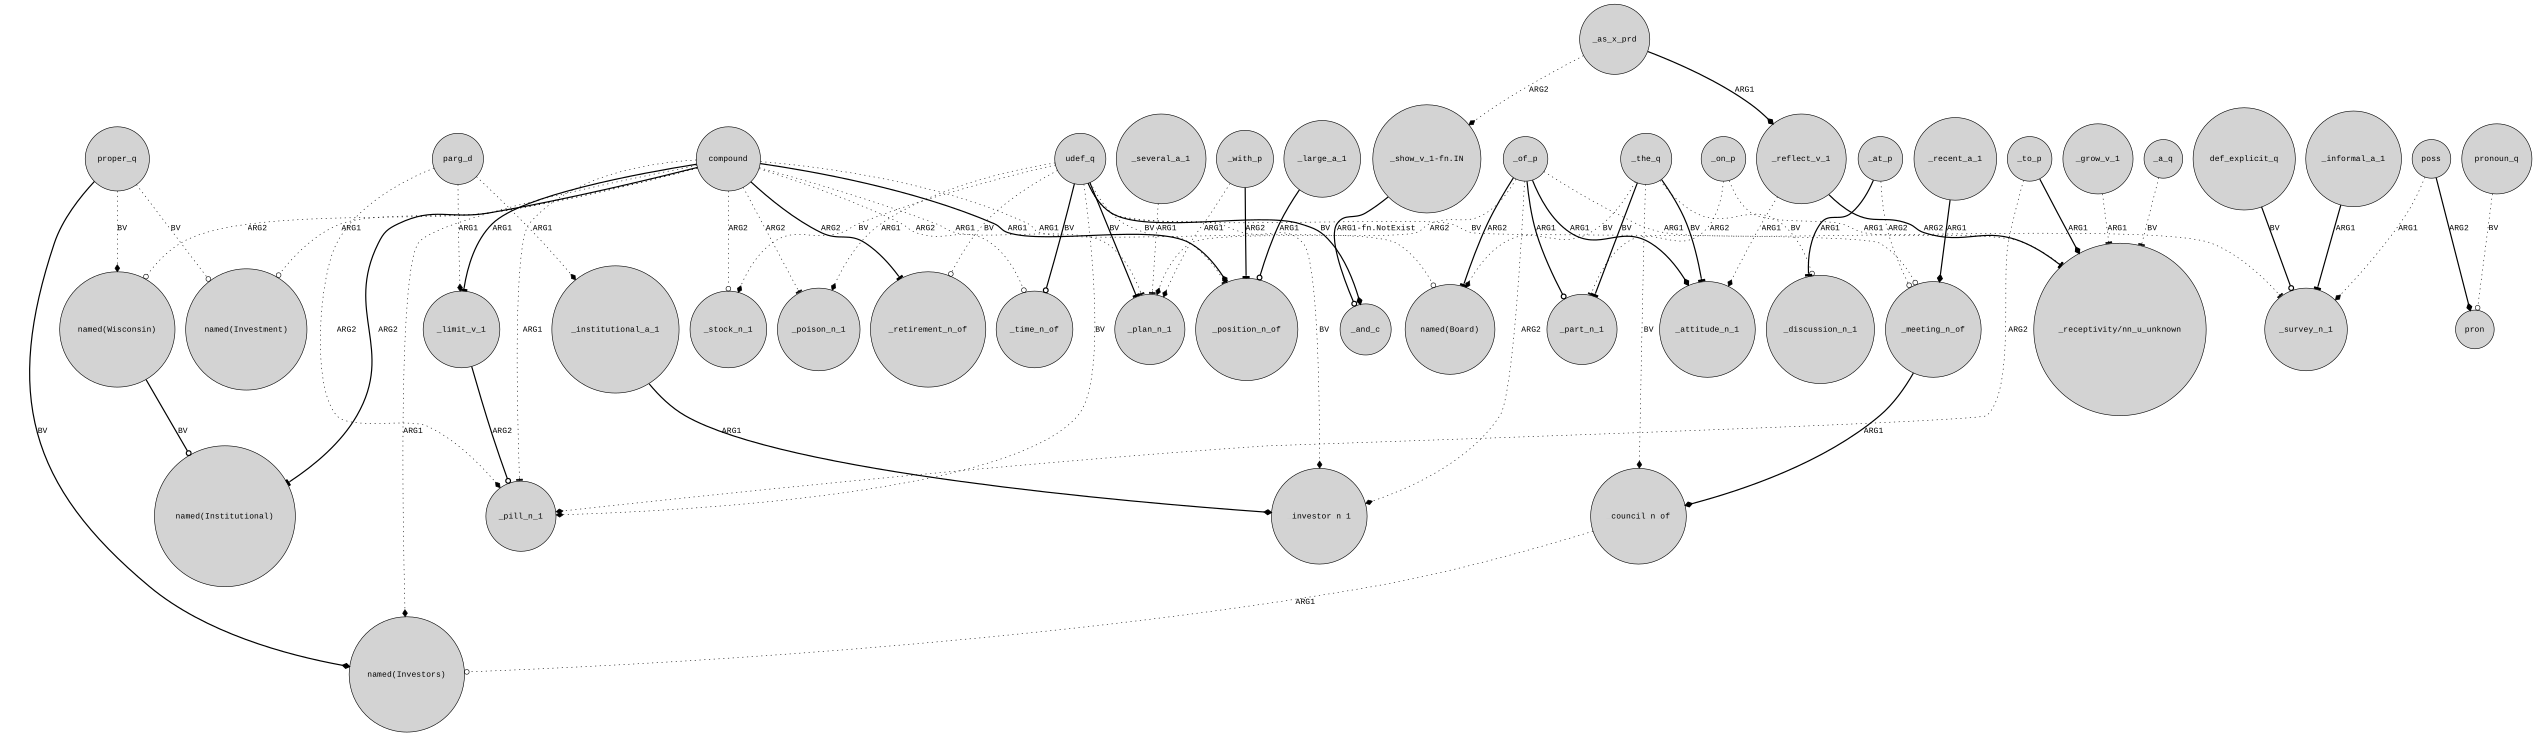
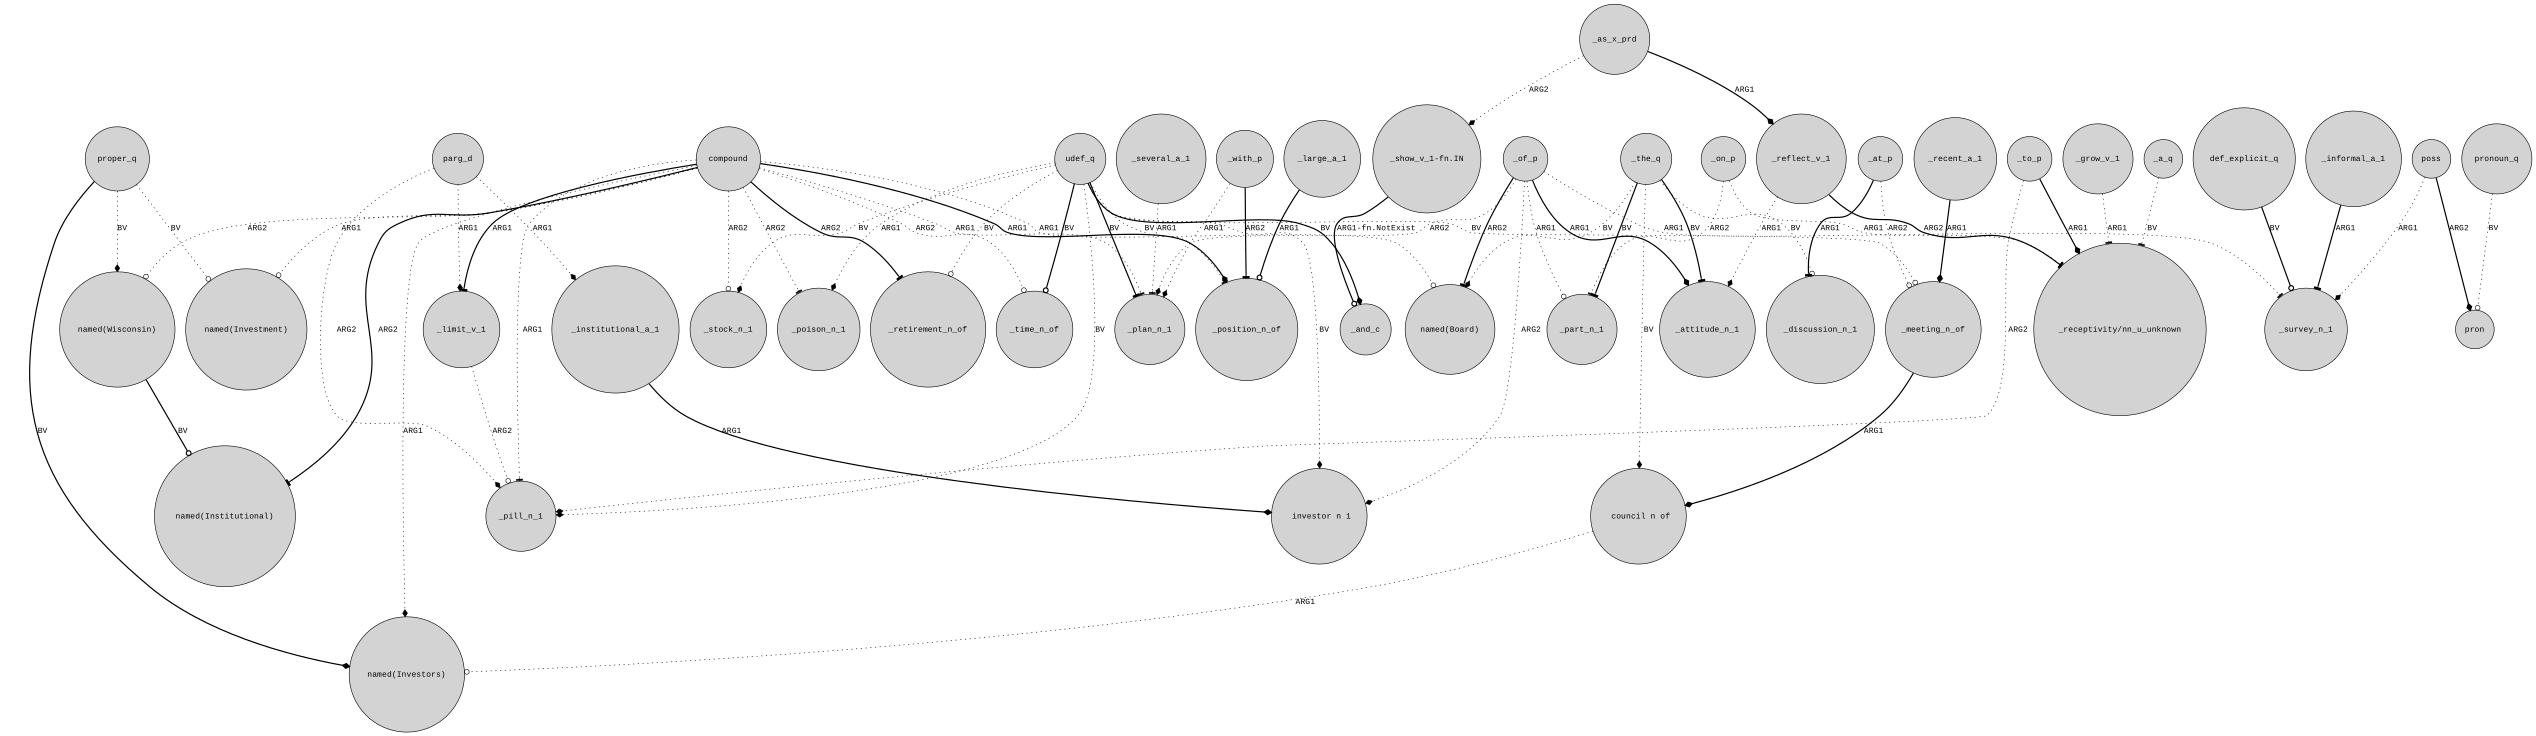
(1540, 243) -> (1540, 243)
(488, 423) -> (488, 423)
